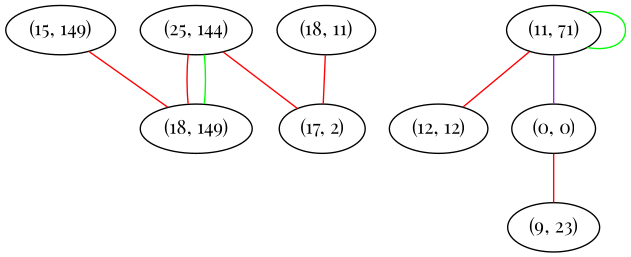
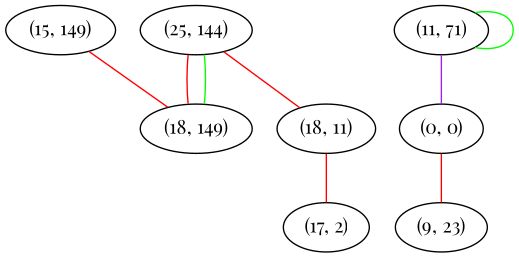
(260, 80) -> (262, 80)
(439, 129) -> none
